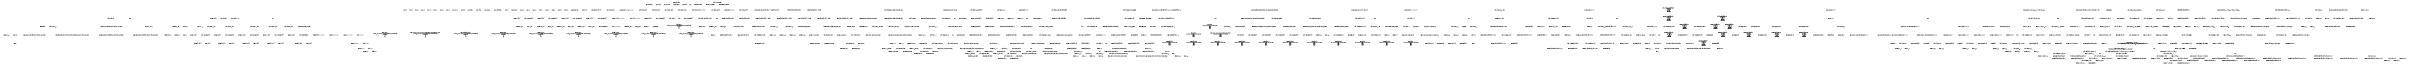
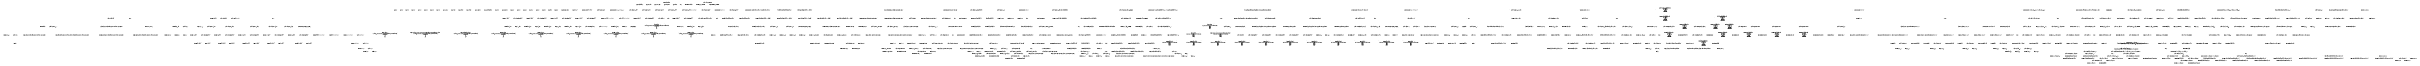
none -> (676, 19)
(638, 27) -> none
(2180, 49) -> none
